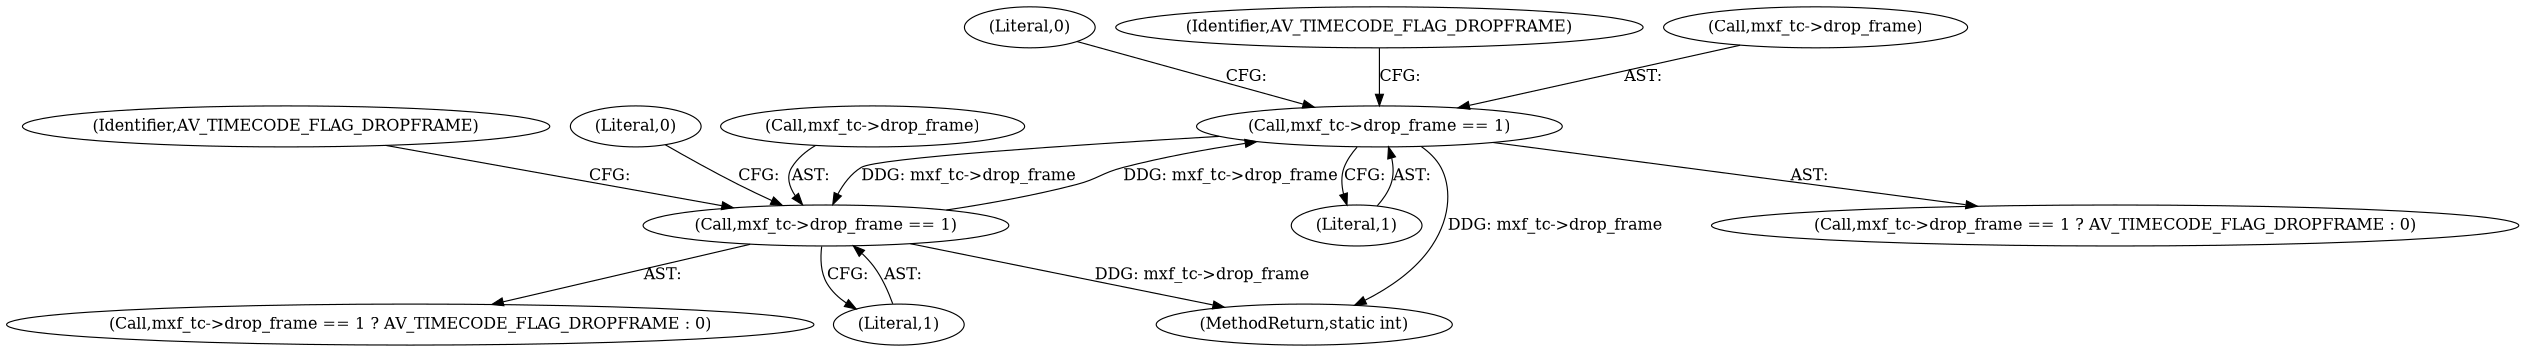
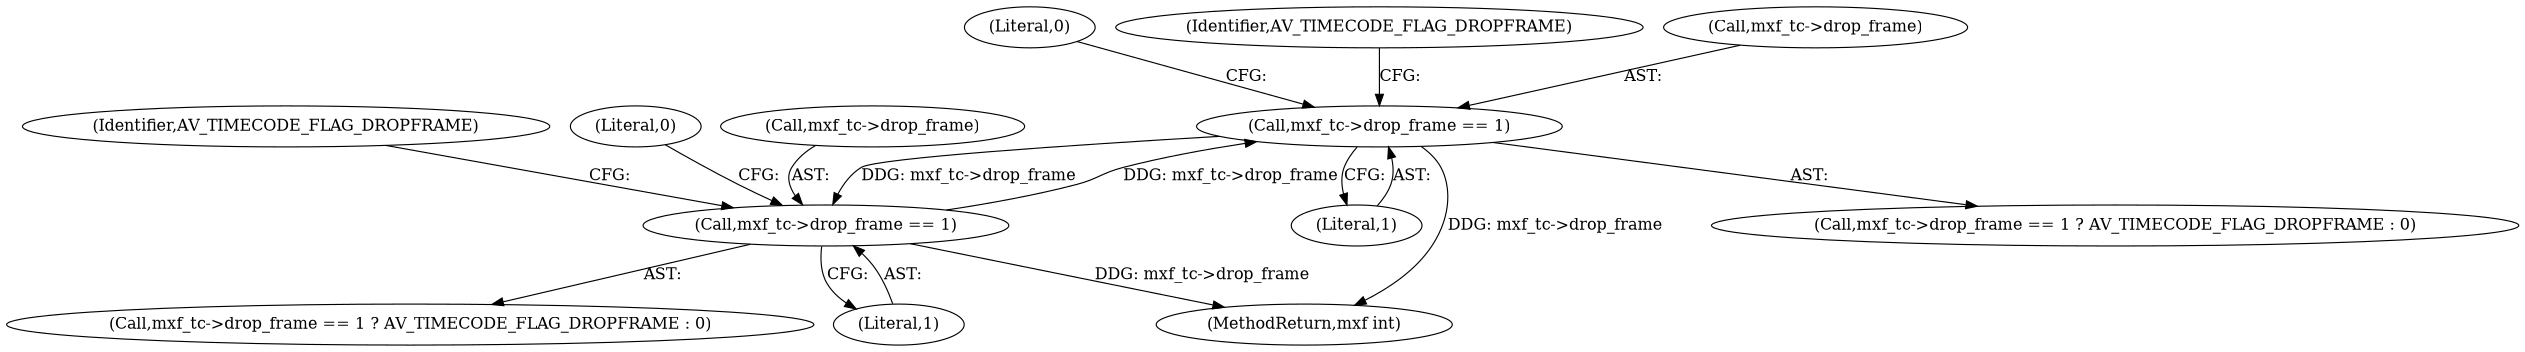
(1304, 325) -> (1304, 325)
